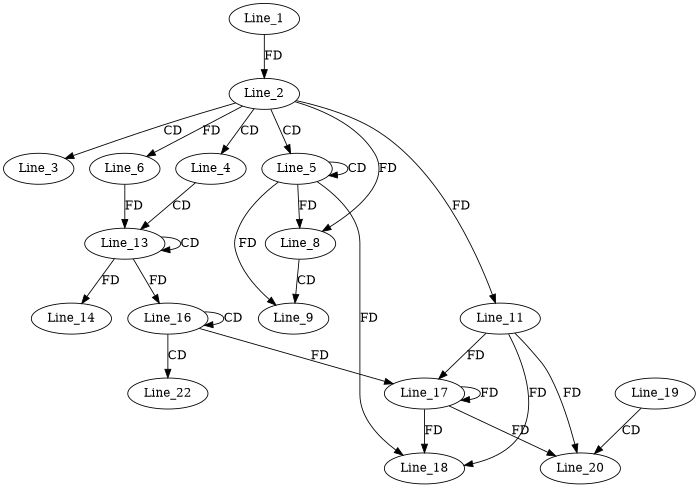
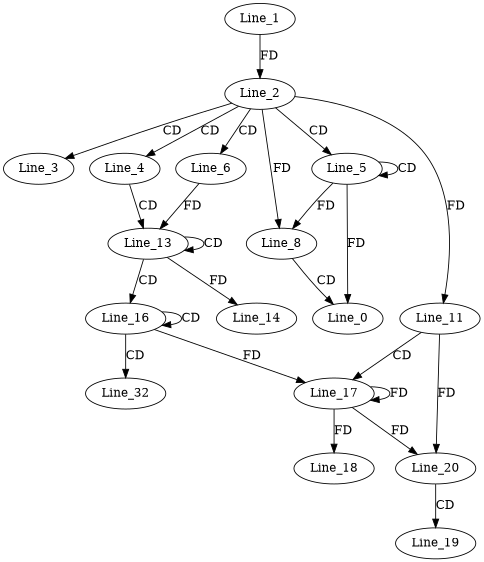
(212, 131) -> (248, 131)
(158, 281) -> (148, 281)
(360, 314) -> none
(294, 319) -> (348, 319)
(476, 356) -> (402, 356)
(168, 394) -> (126, 394)
(528, 412) -> none
(621, 428) -> (436, 502)
